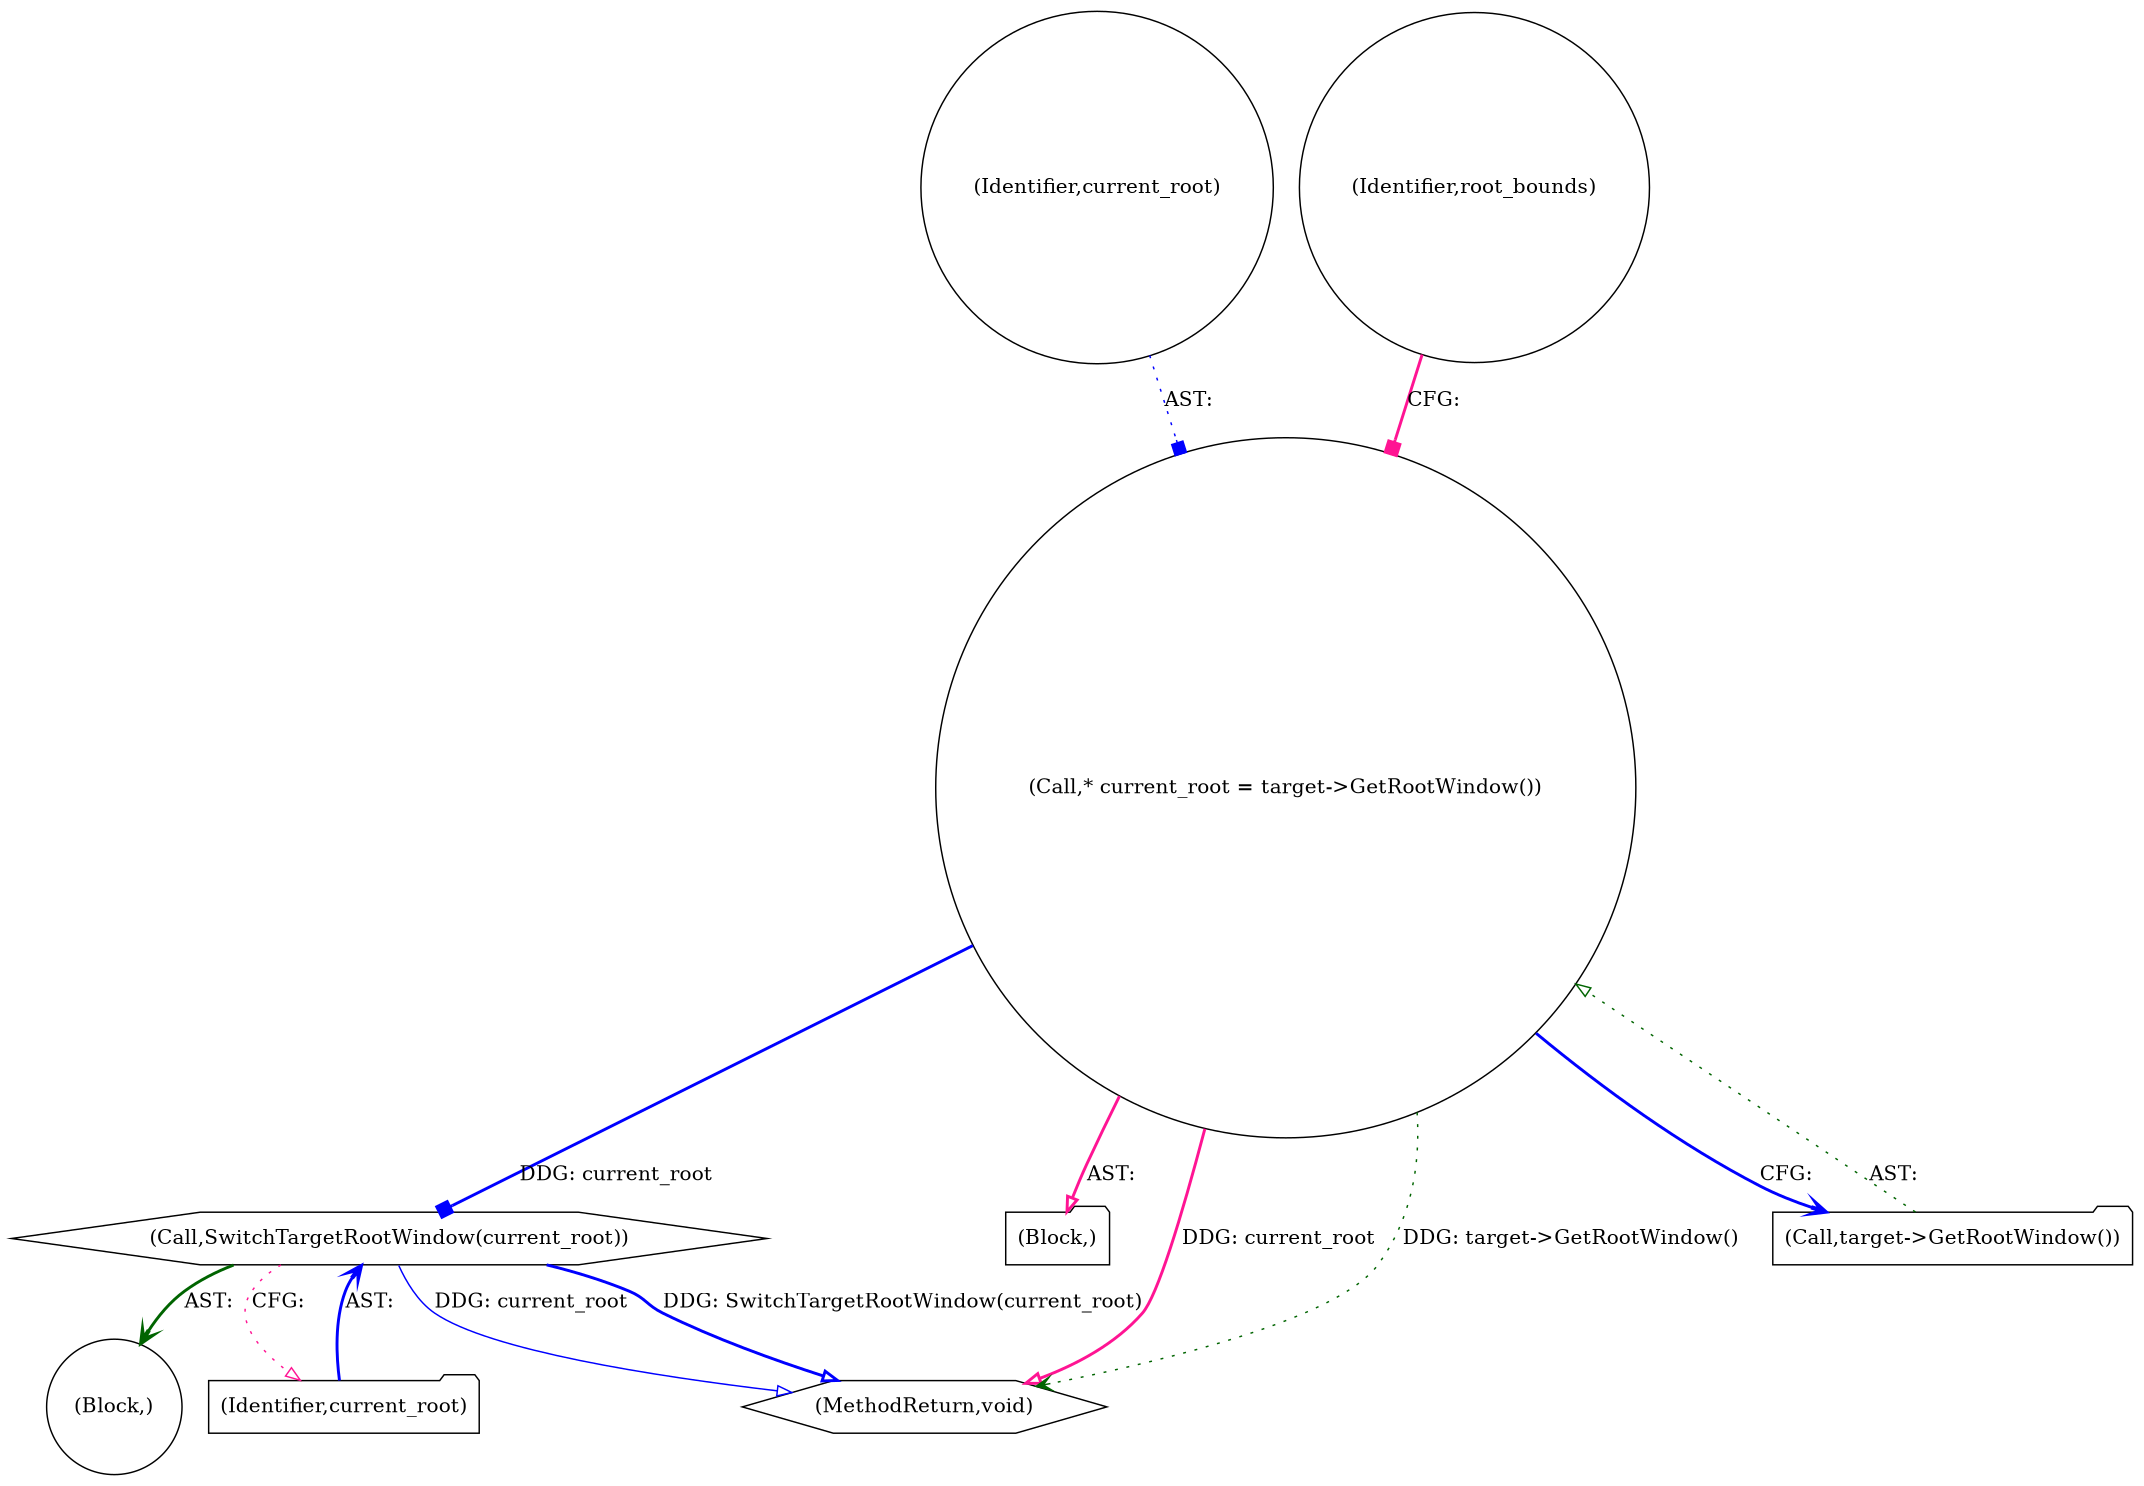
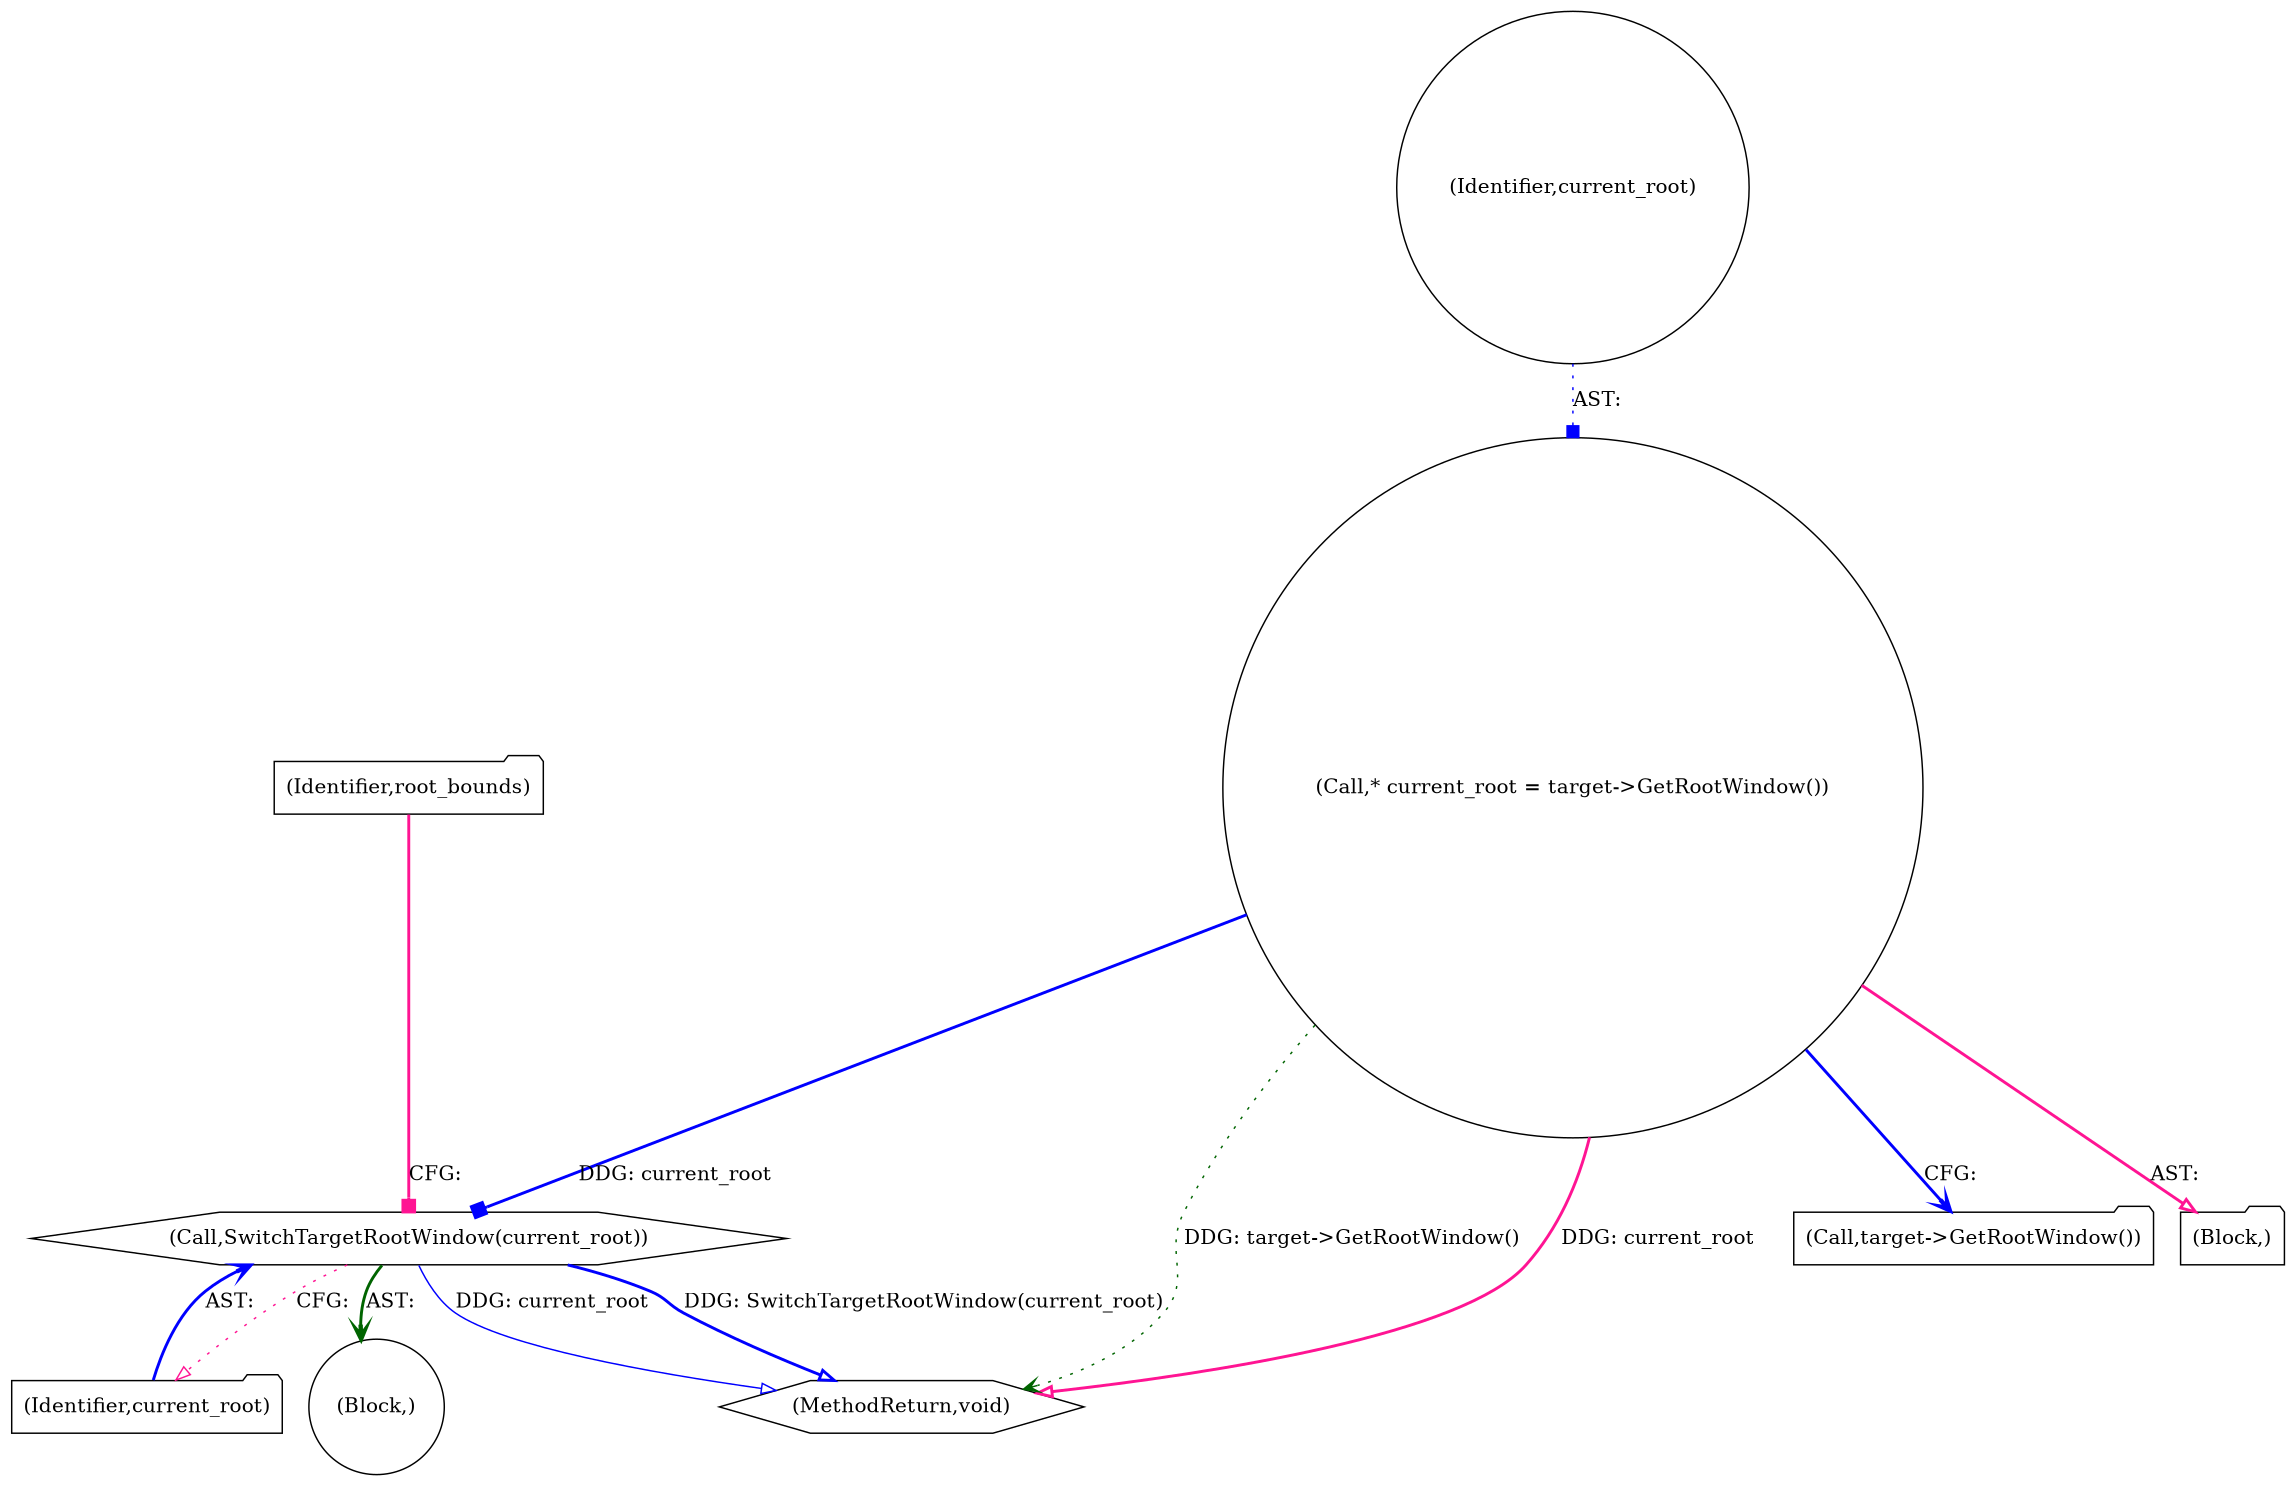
(1474, 188) -> (409, 788)
(1409, 397) -> (409, 1006)
(1752, 1102) -> none
